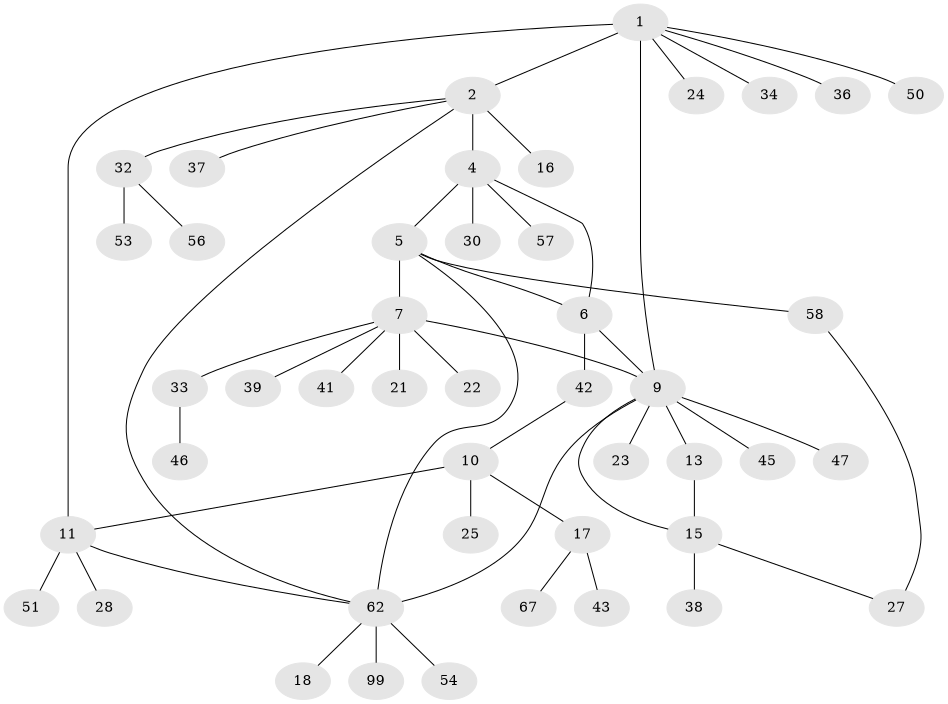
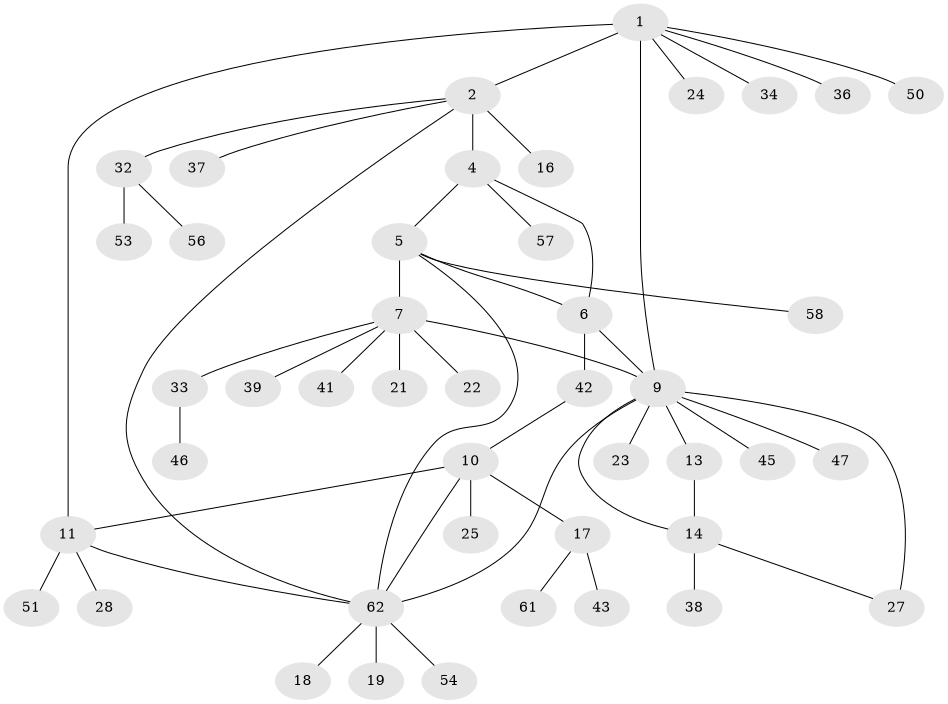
(473, 242) -> none
(905, 452) -> (857, 430)
none -> (422, 534)
(694, 535) -> (694, 535)
(529, 608) -> (529, 608)
(376, 681) -> (376, 681)
